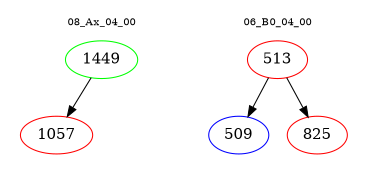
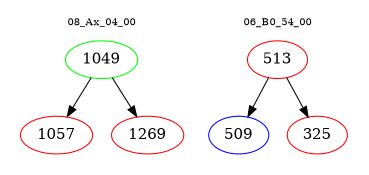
(278, 23) -> (278, 23)
(102, 60) -> (102, 60)
none -> (148, 135)
(317, 135) -> (317, 135)
